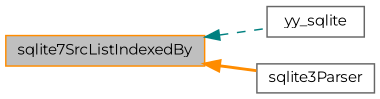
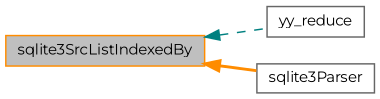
(316, 22) -> (316, 22)
(105, 51) -> (105, 51)
